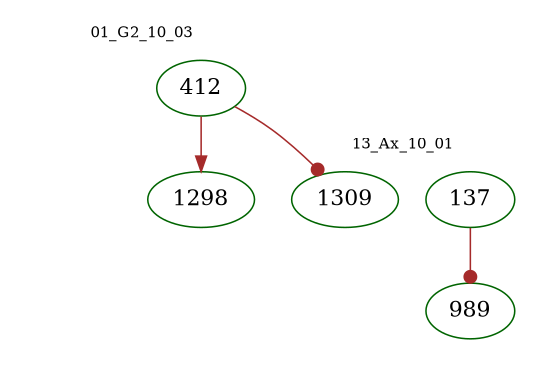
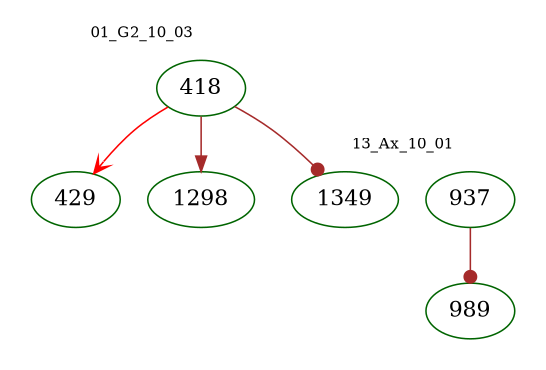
(201, 88) -> (201, 88)
none -> (76, 200)
(345, 200) -> (345, 200)
(470, 200) -> (470, 200)
